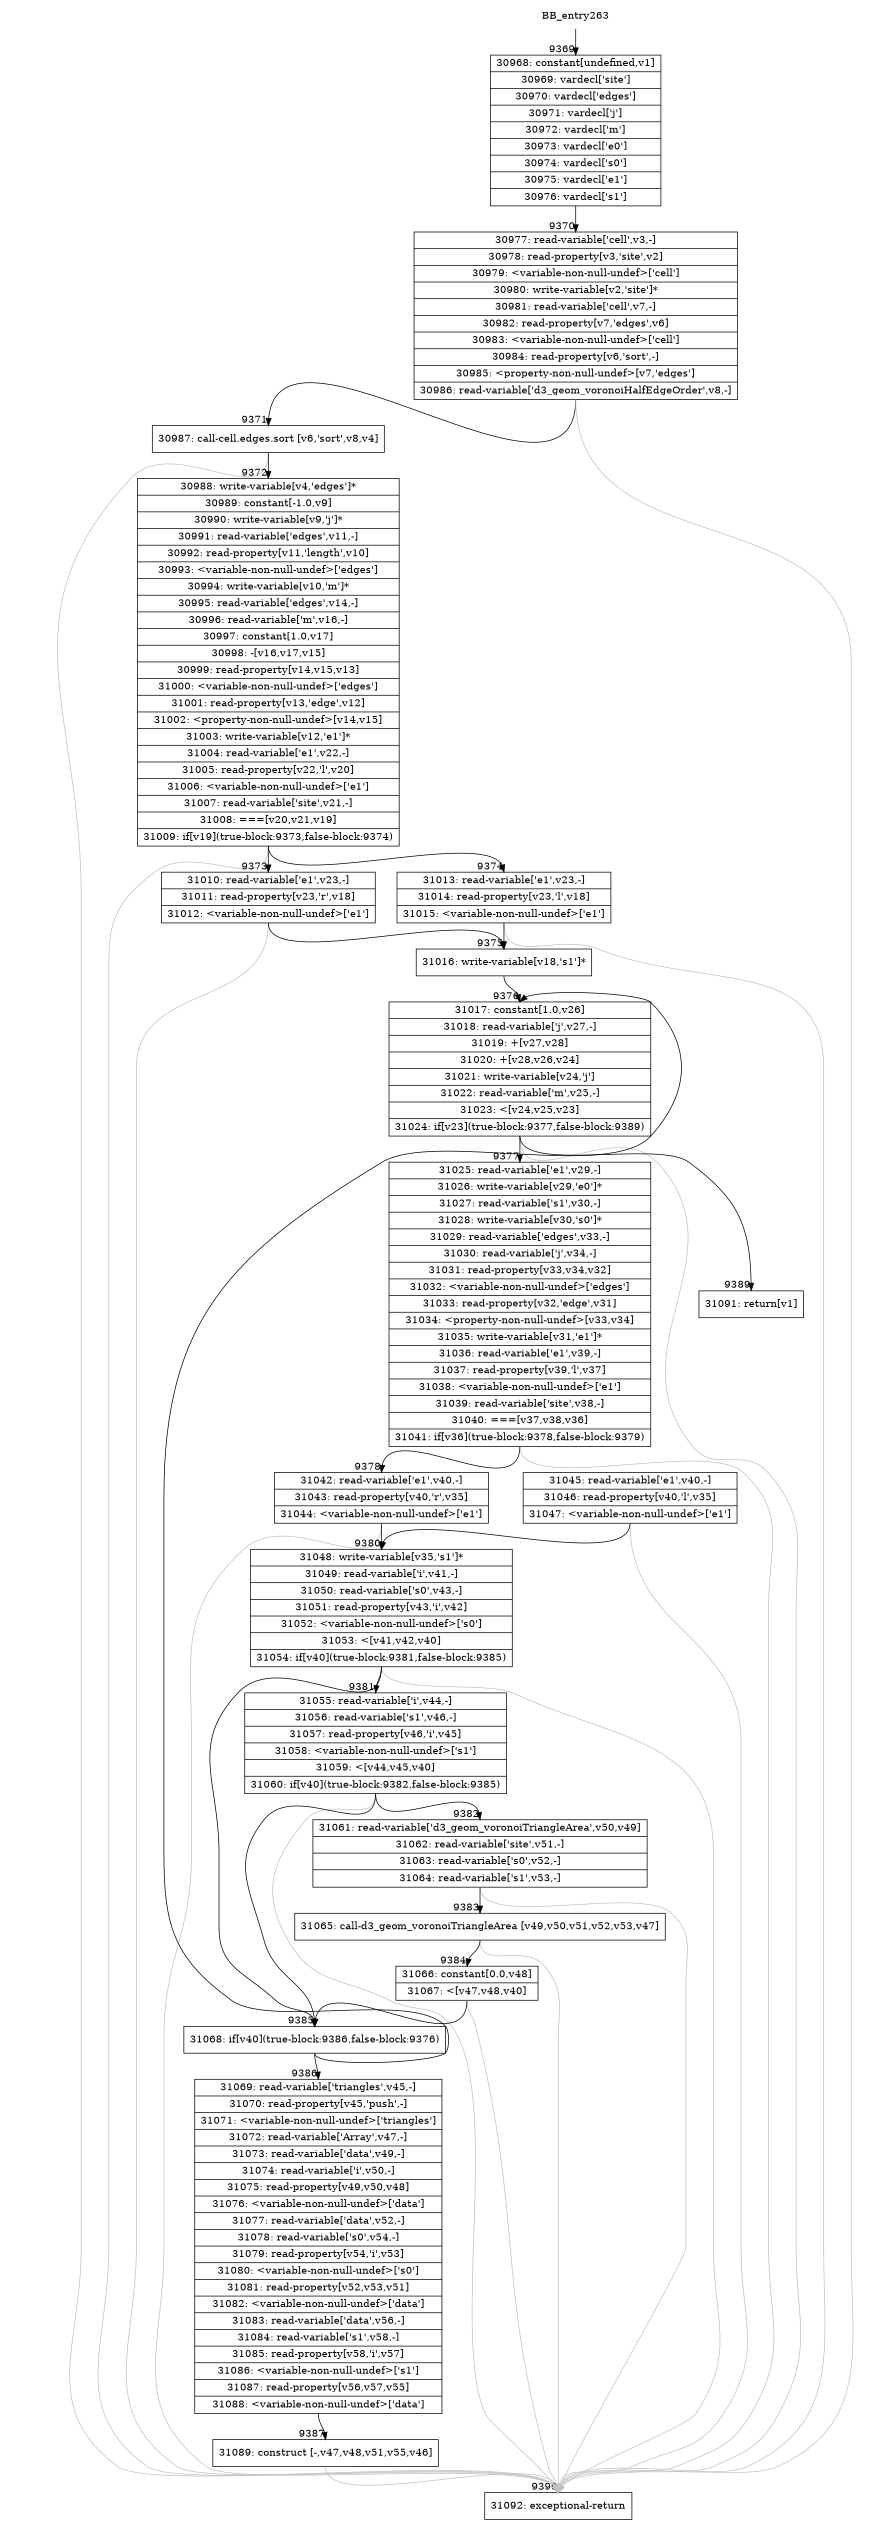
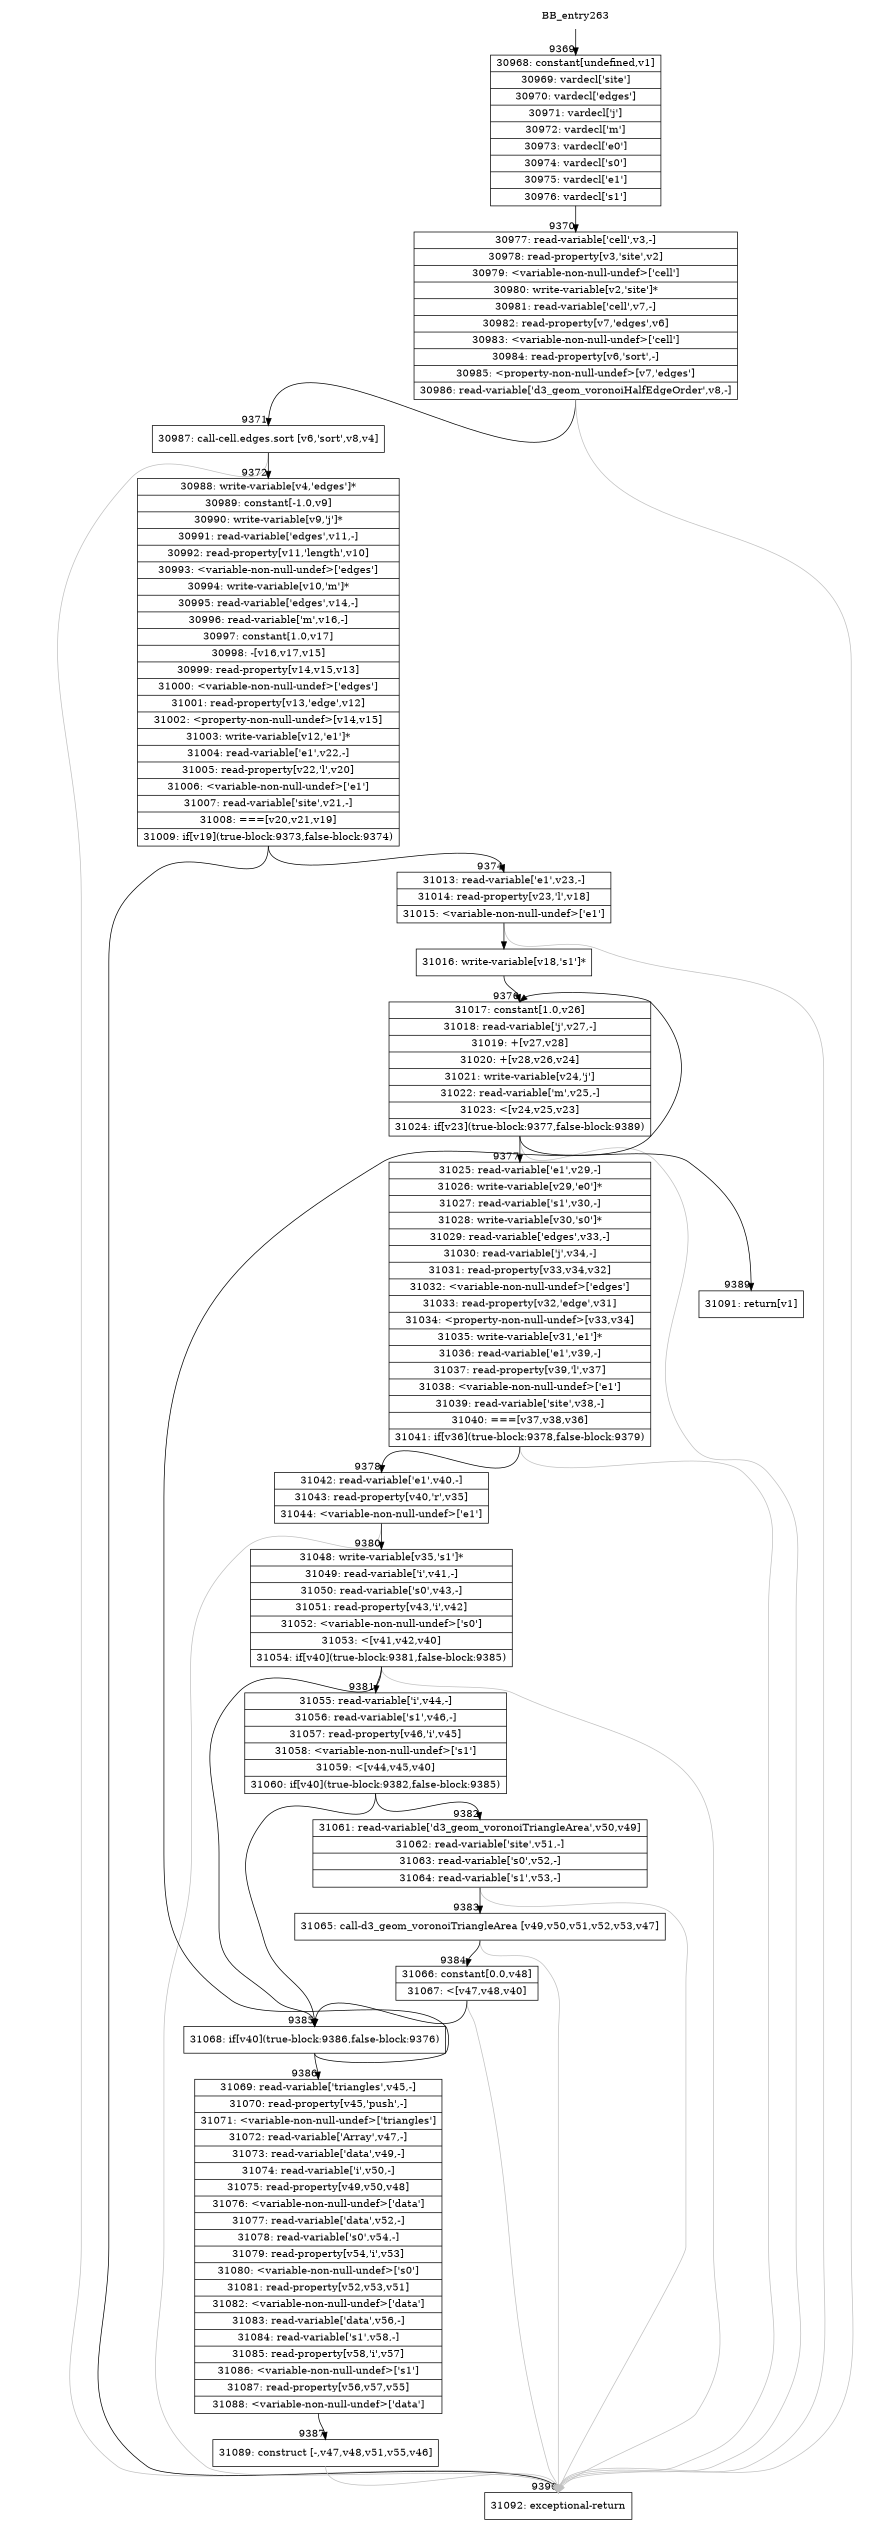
(268, 898) -> none
(630, 1498) -> none
(109, 1810) -> (109, 1810)
(468, 2067) -> none
